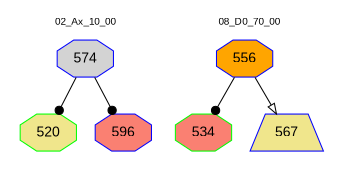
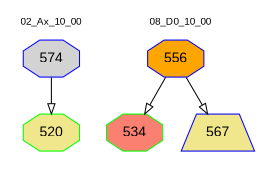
(250, 22) -> (181, 22)
(69, 92) -> (51, 91)
(226, 92) -> (158, 91)
(123, 133) -> none
